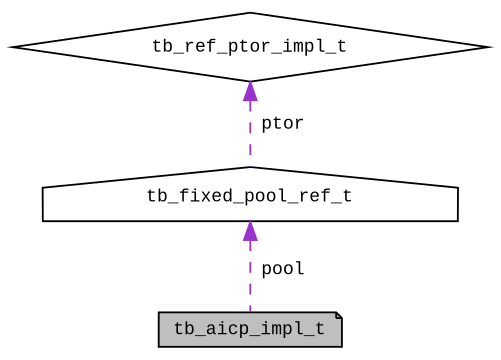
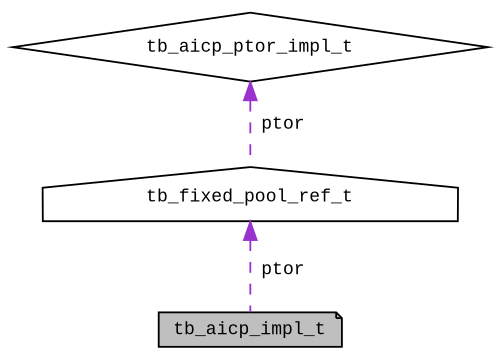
(250, 47) -> (250, 47)
(278, 270) -> (278, 270)
